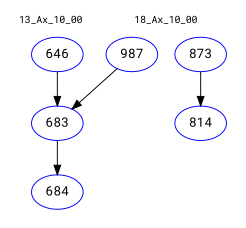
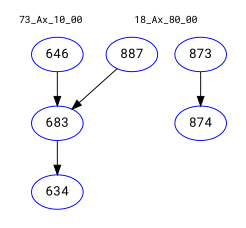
(51, 21) -> (51, 21)
(166, 21) -> (166, 21)
(132, 54) -> (132, 54)
(201, 123) -> (201, 123)
(57, 192) -> (57, 192)
